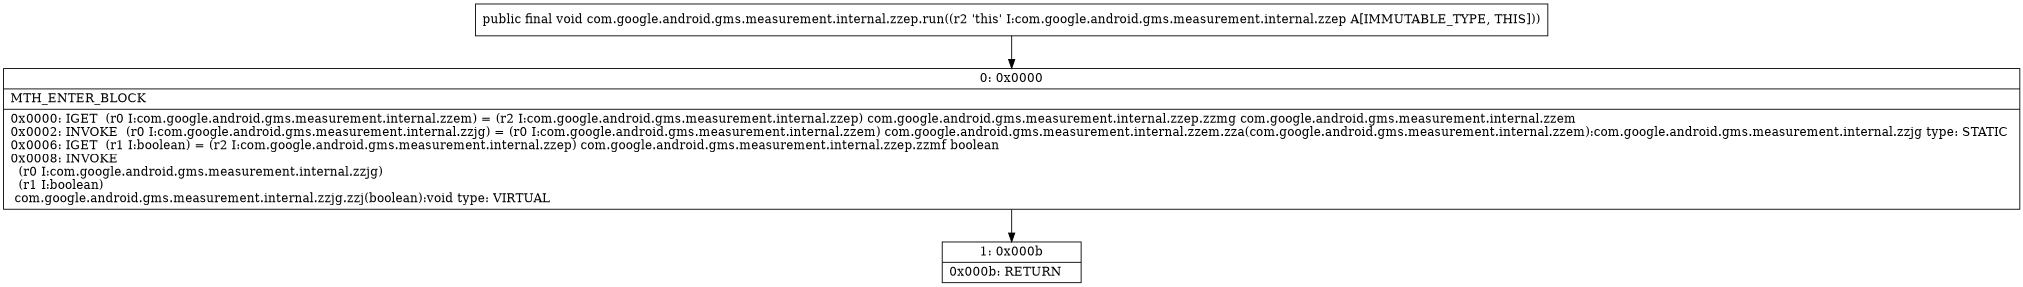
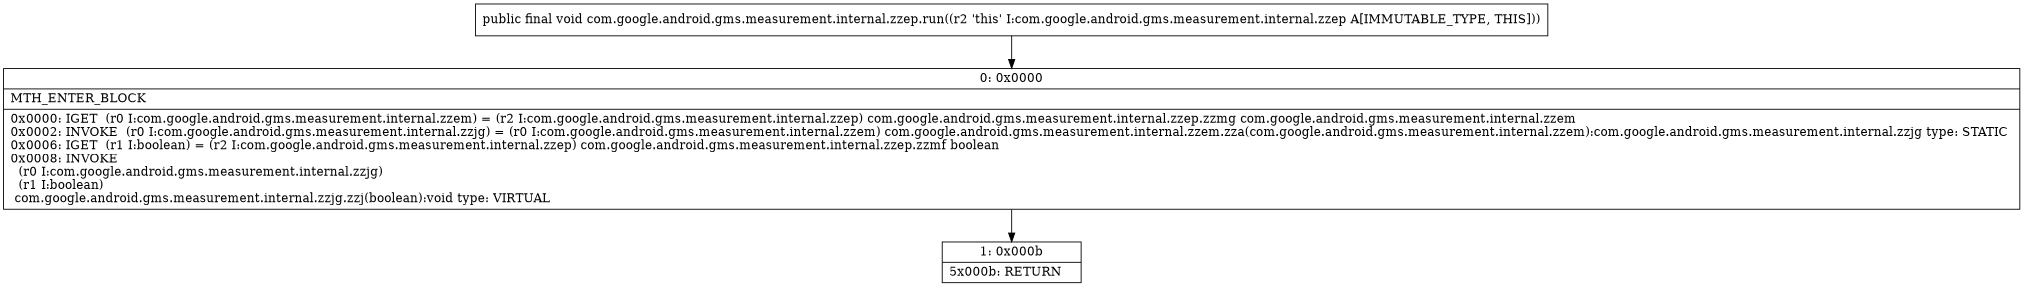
(1012, 272) -> (1012, 272)
